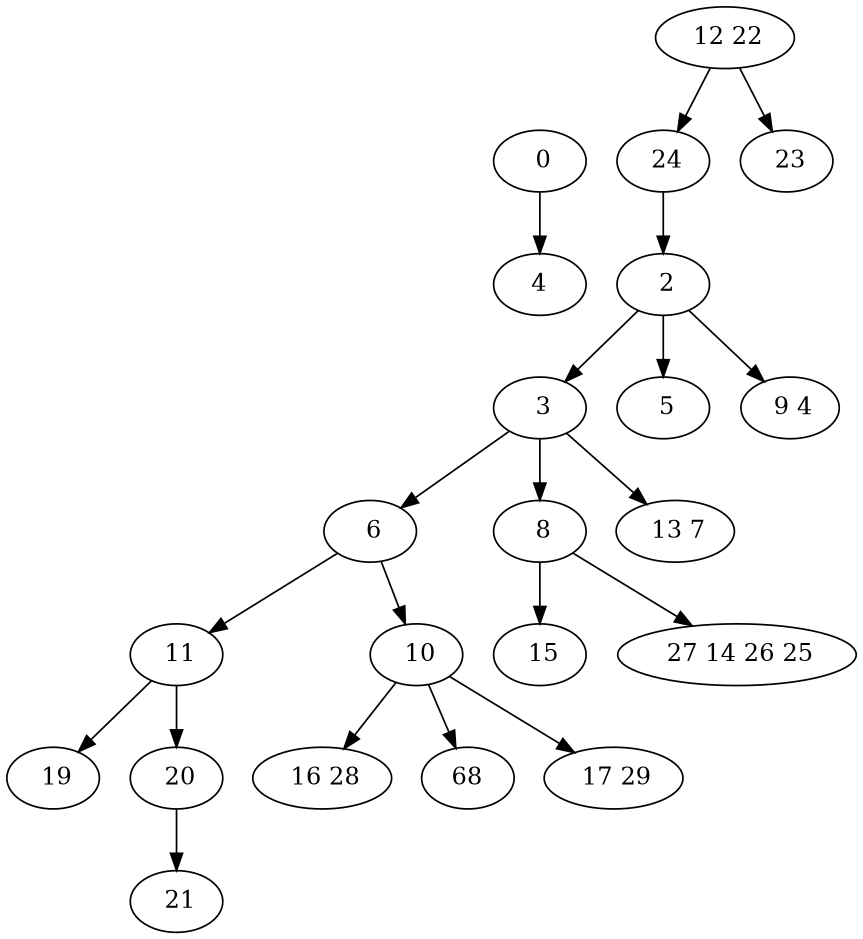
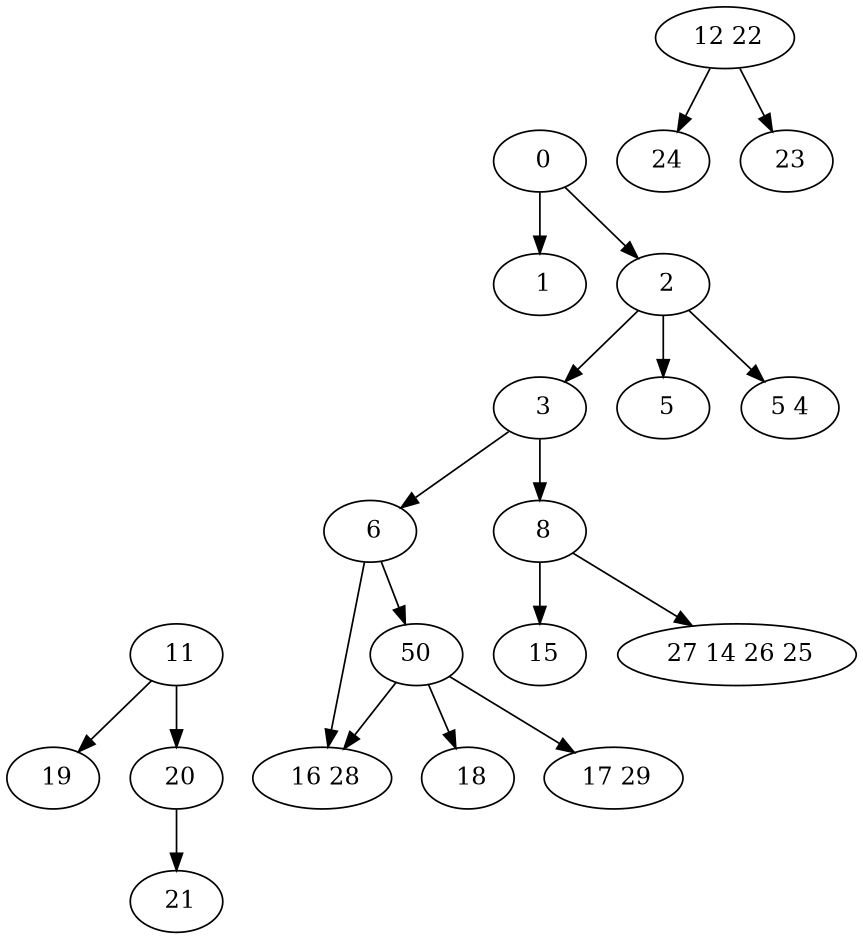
(663, 214) -> (595, 217)
(540, 285) -> (540, 285)
(790, 408) -> (790, 408)
(675, 531) -> none
(281, 588) -> (348, 646)
(416, 655) -> (416, 655)
(468, 778) -> (468, 778)
